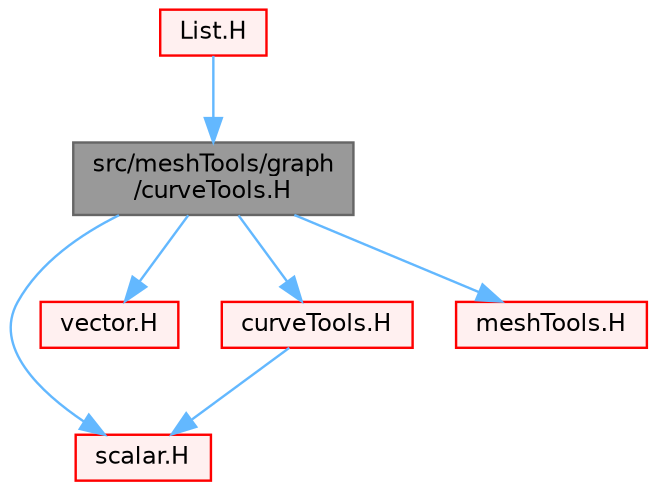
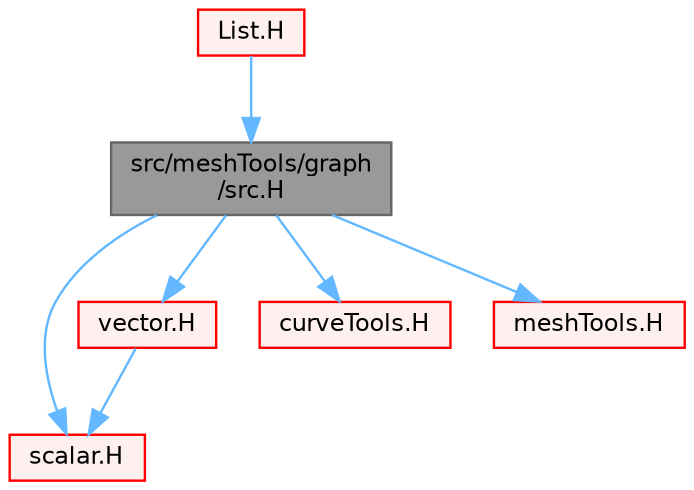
(213, 179) -> (251, 179)
(241, 384) -> (118, 381)
